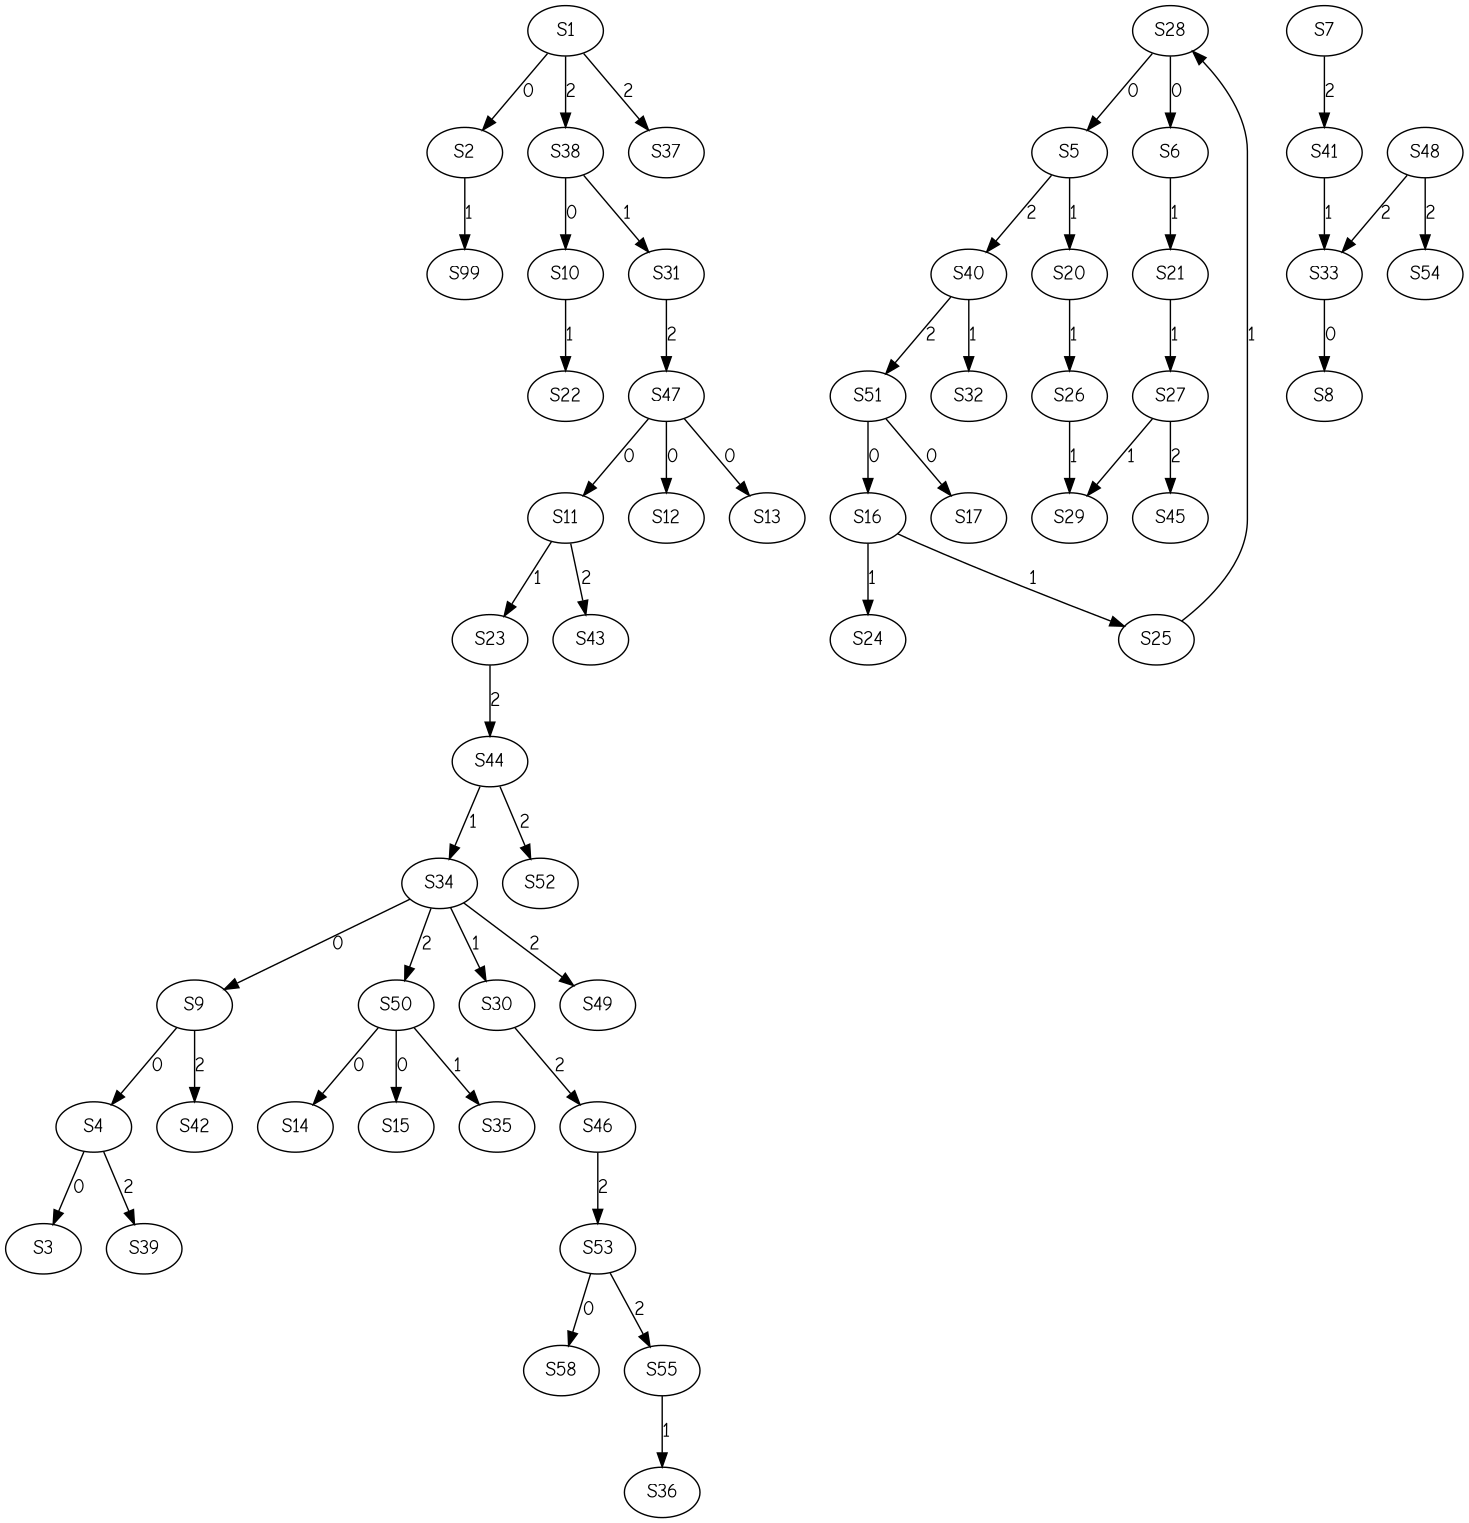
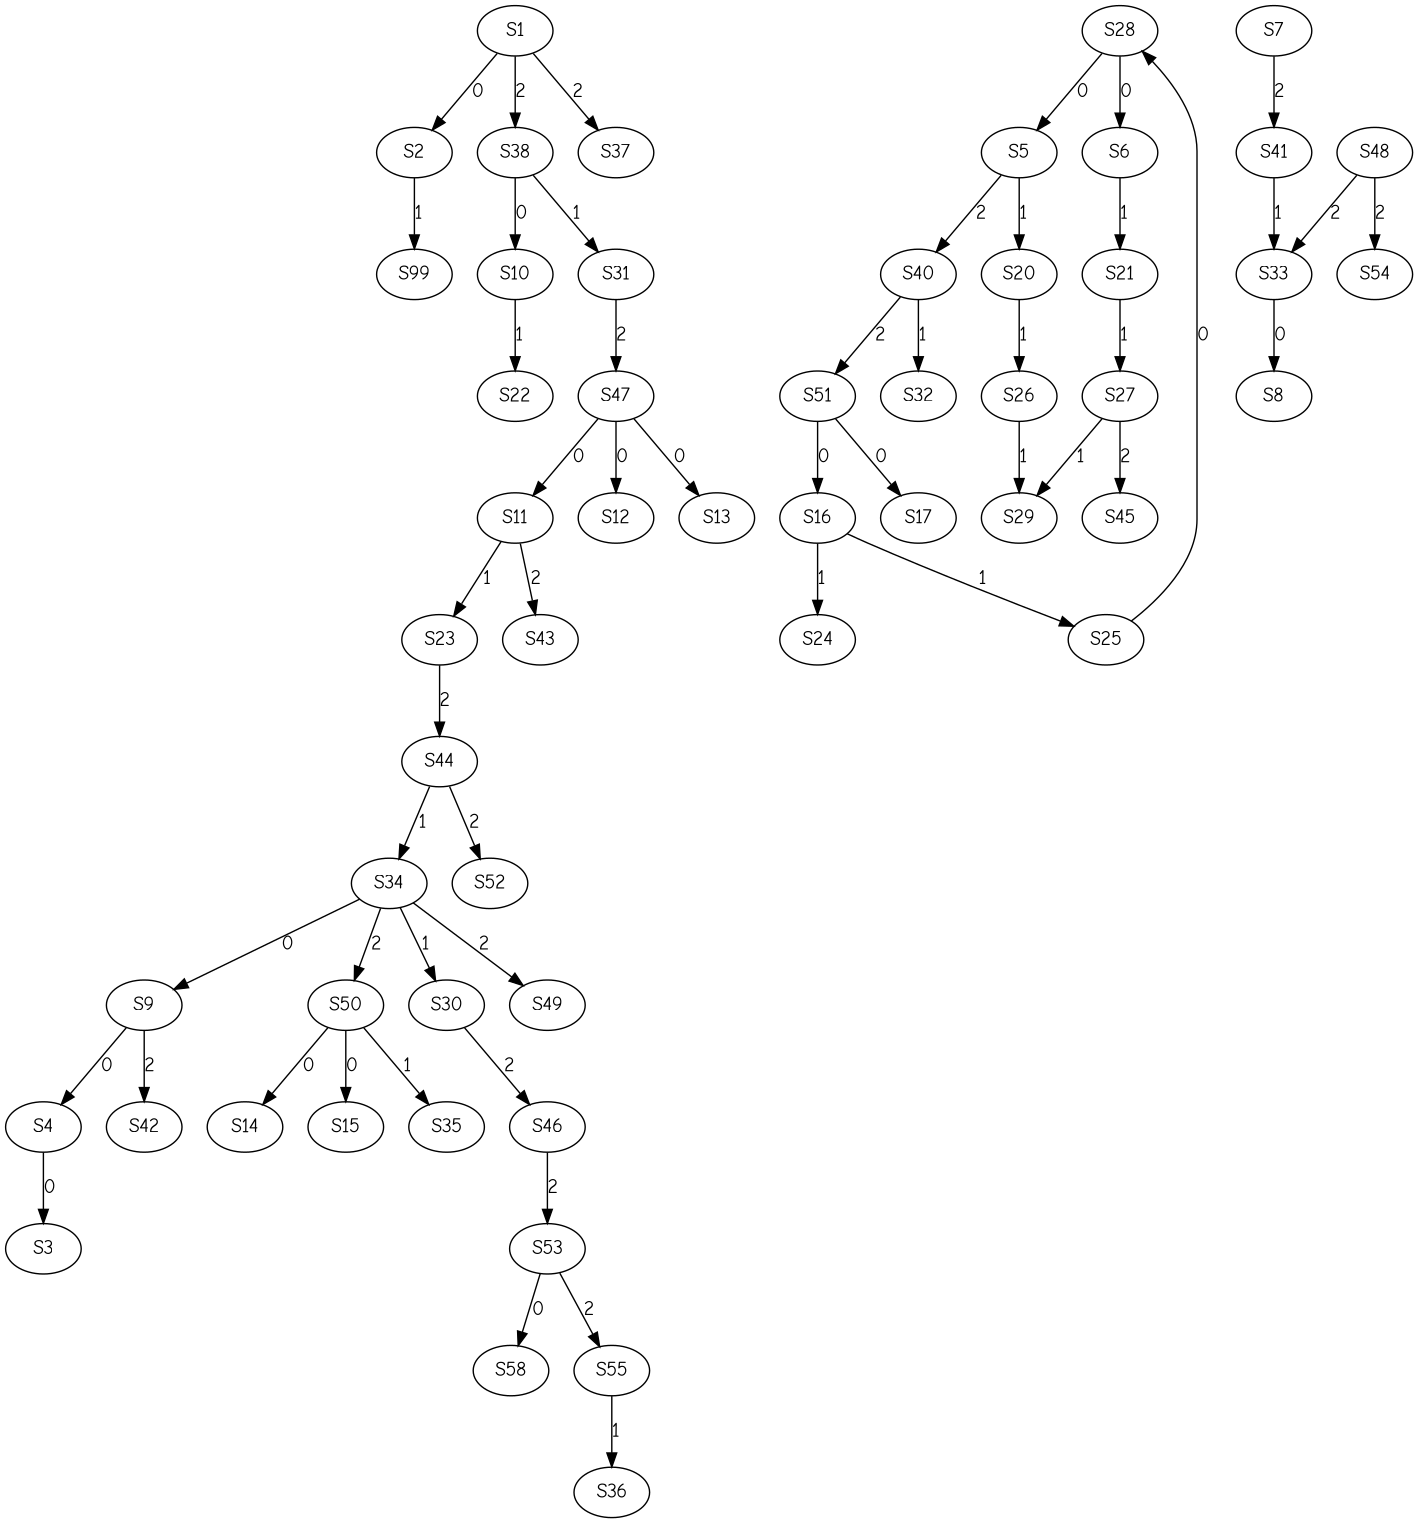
(1252, 335) -> (1203, 335)
(144, 1249) -> none
